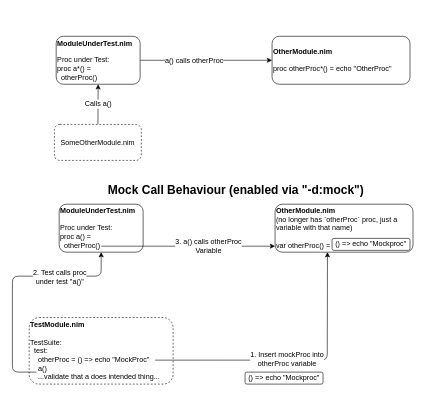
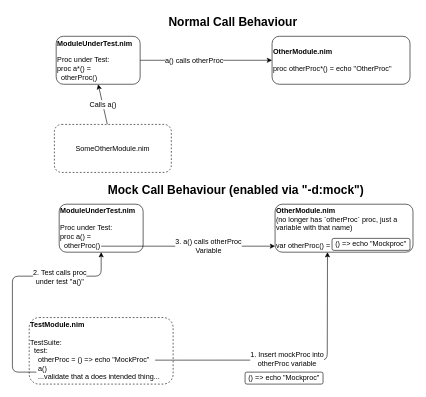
none -> (233, 21)
(98, 143) -> (113, 149)
